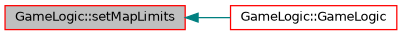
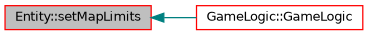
(95, 18) -> (78, 18)
